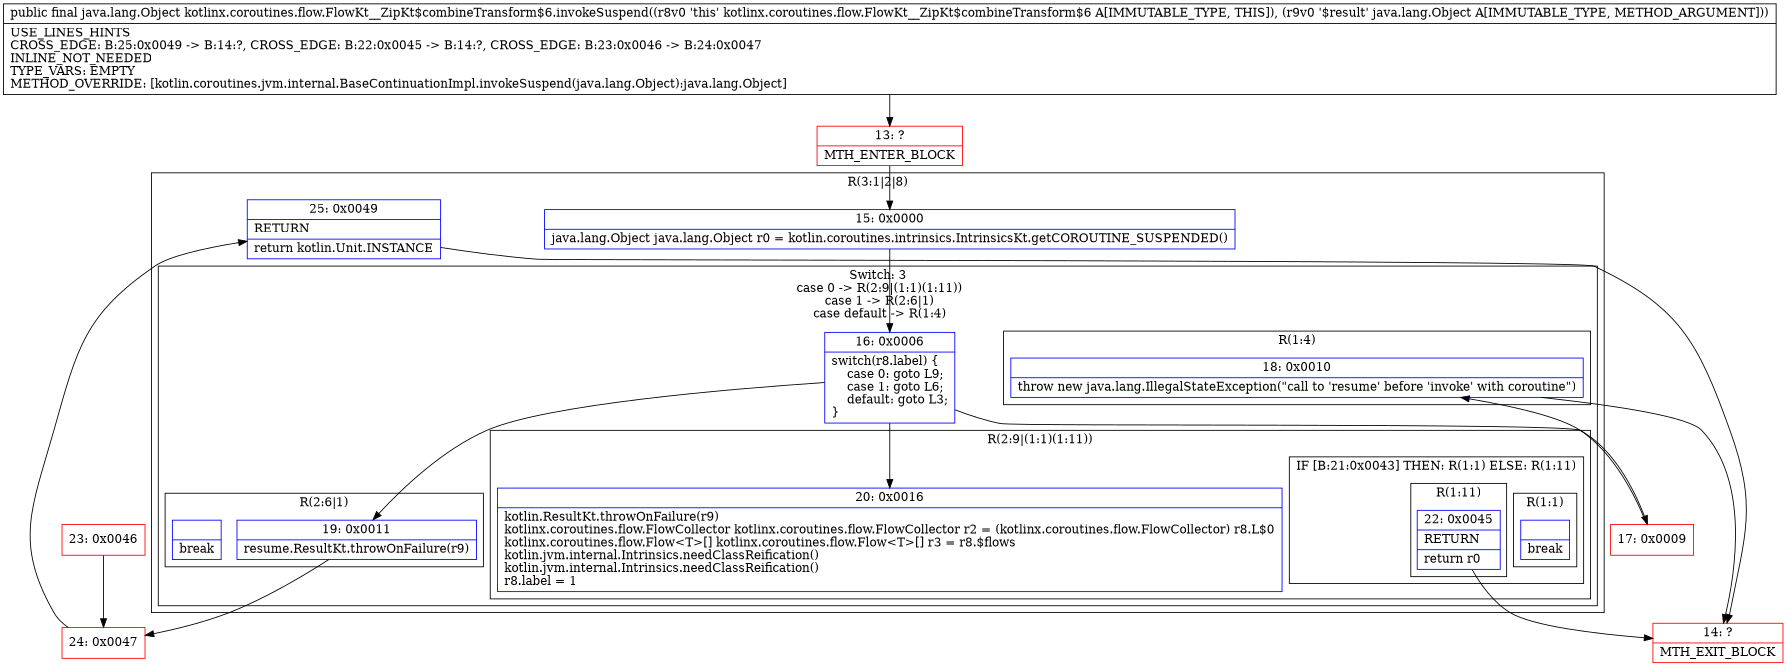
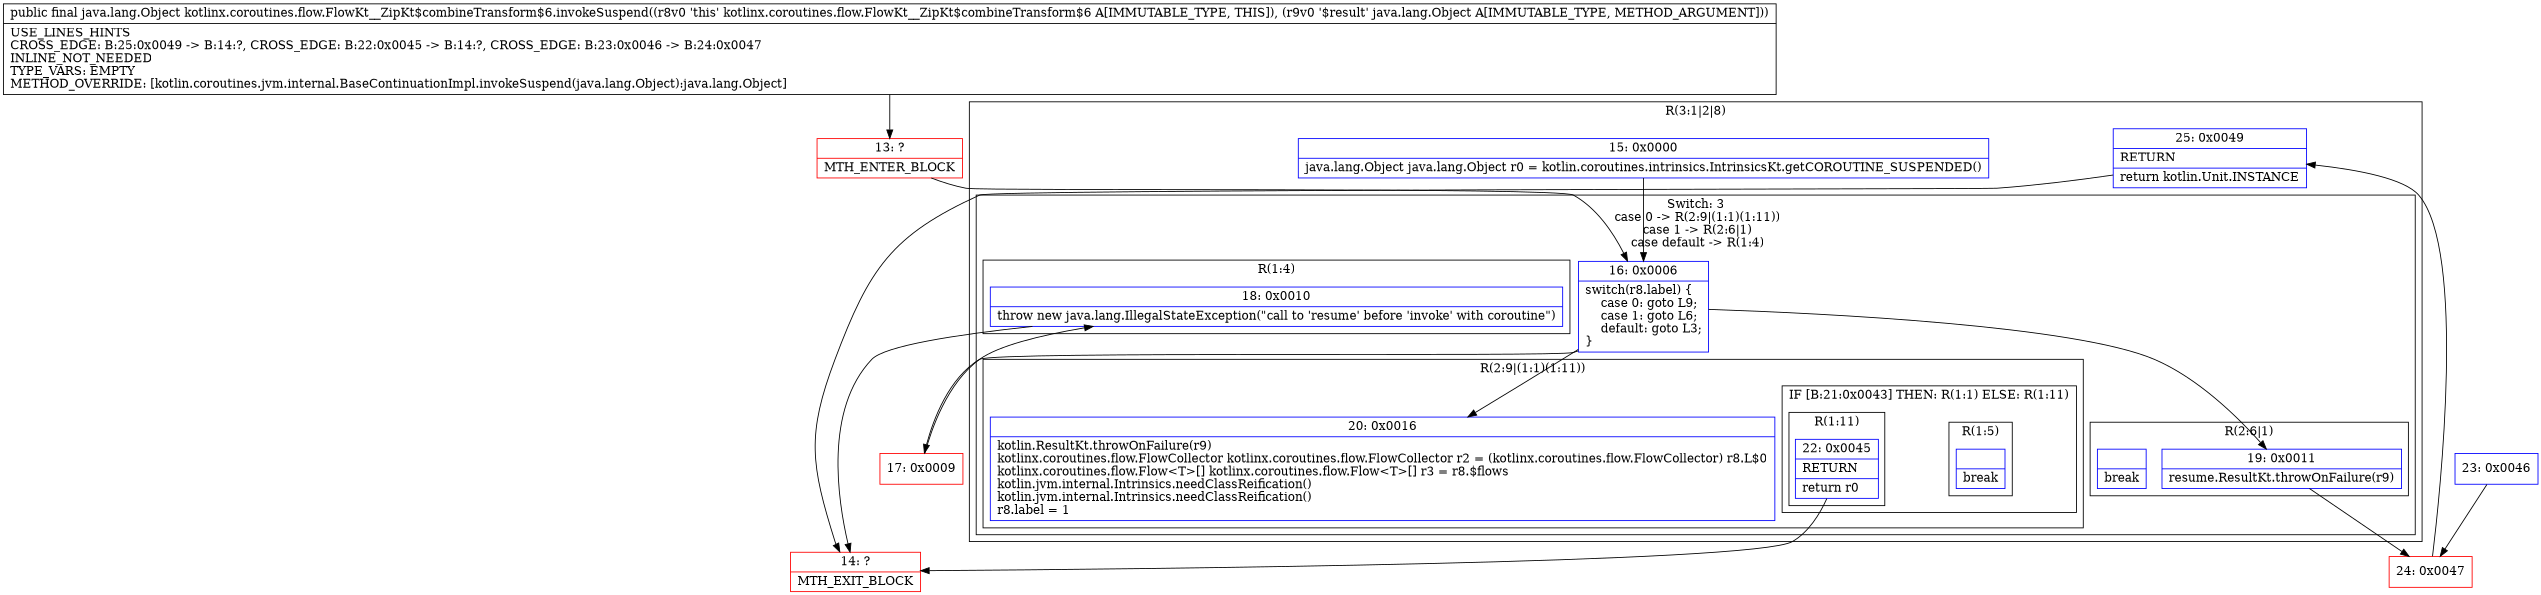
(890, 183) -> (1291, 190)
(1545, 503) -> (1981, 432)
(104, 540) -> (2497, 469)
